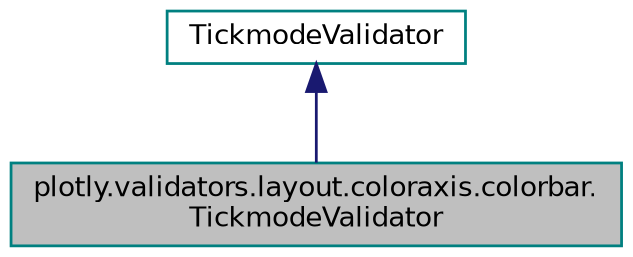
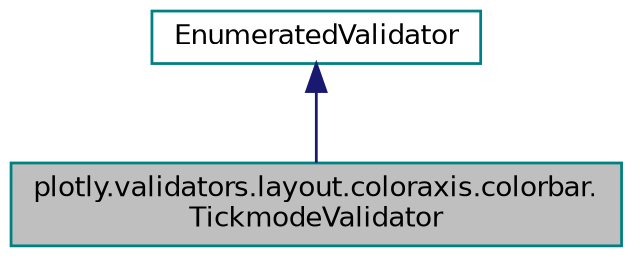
(316, 37) -> (316, 37)
